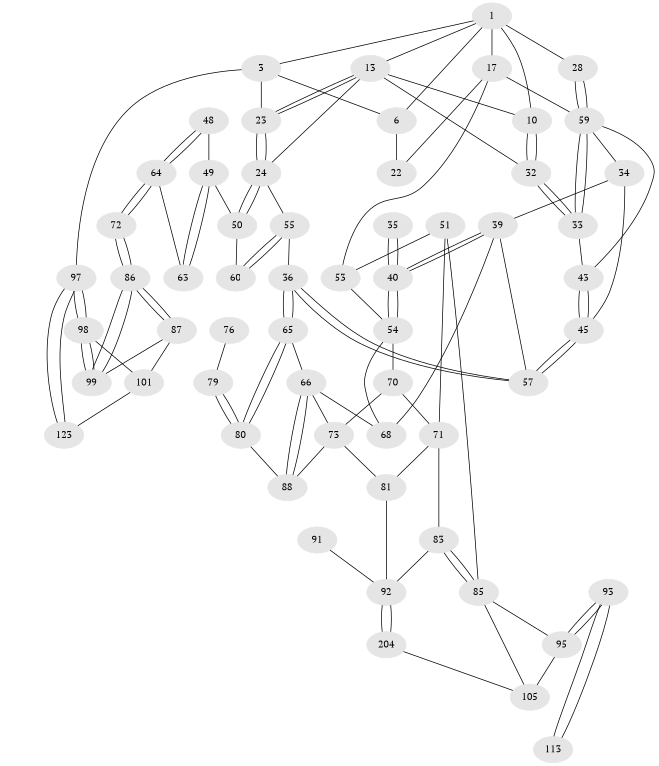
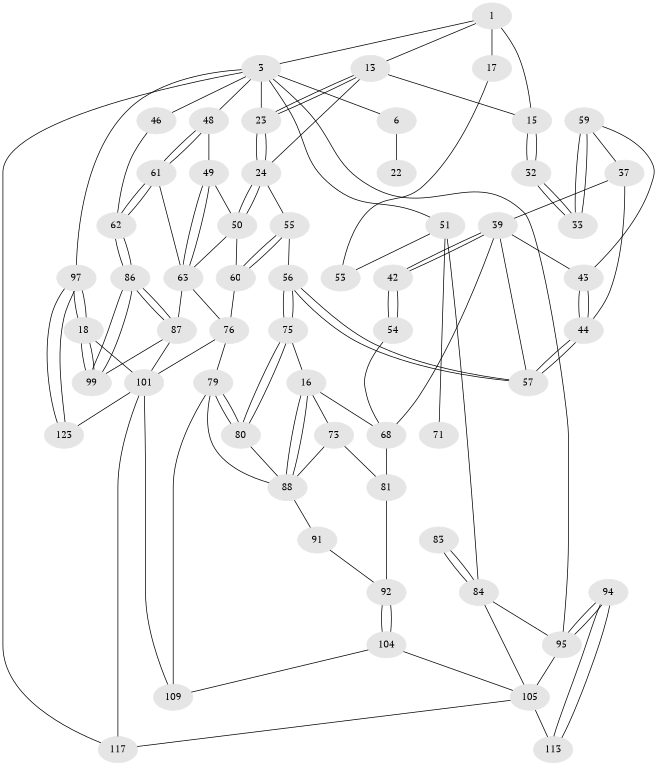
(444, 68) -> none
(578, 68) -> none
none -> (235, 95)
(538, 95) -> none
none -> (156, 121)
(451, 121) -> none
(532, 121) -> (532, 121)
(442, 123) -> none
(156, 173) -> (156, 173)
(624, 173) -> (624, 173)
none -> (325, 179)
(116, 226) -> (116, 226)
(393, 226) -> none
none -> (210, 252)
(581, 252) -> (544, 254)
none -> (542, 268)
(288, 278) -> (288, 278)
(393, 278) -> (393, 278)
none -> (180, 304)
none -> (206, 304)
none -> (233, 304)
(367, 304) -> none
(84, 330) -> (84, 330)
(288, 330) -> (288, 330)
(584, 330) -> (584, 330)
none -> (187, 357)
(306, 383) -> (306, 383)
(393, 383) -> none
none -> (218, 453)
(413, 461) -> (386, 461)
(439, 488) -> none
none -> (302, 514)
(413, 566) -> none
(479, 592) -> (479, 592)
(608, 592) -> (608, 592)
(386, 645) -> (386, 645)
none -> (173, 697)
none -> (541, 723)
none -> (118, 750)
